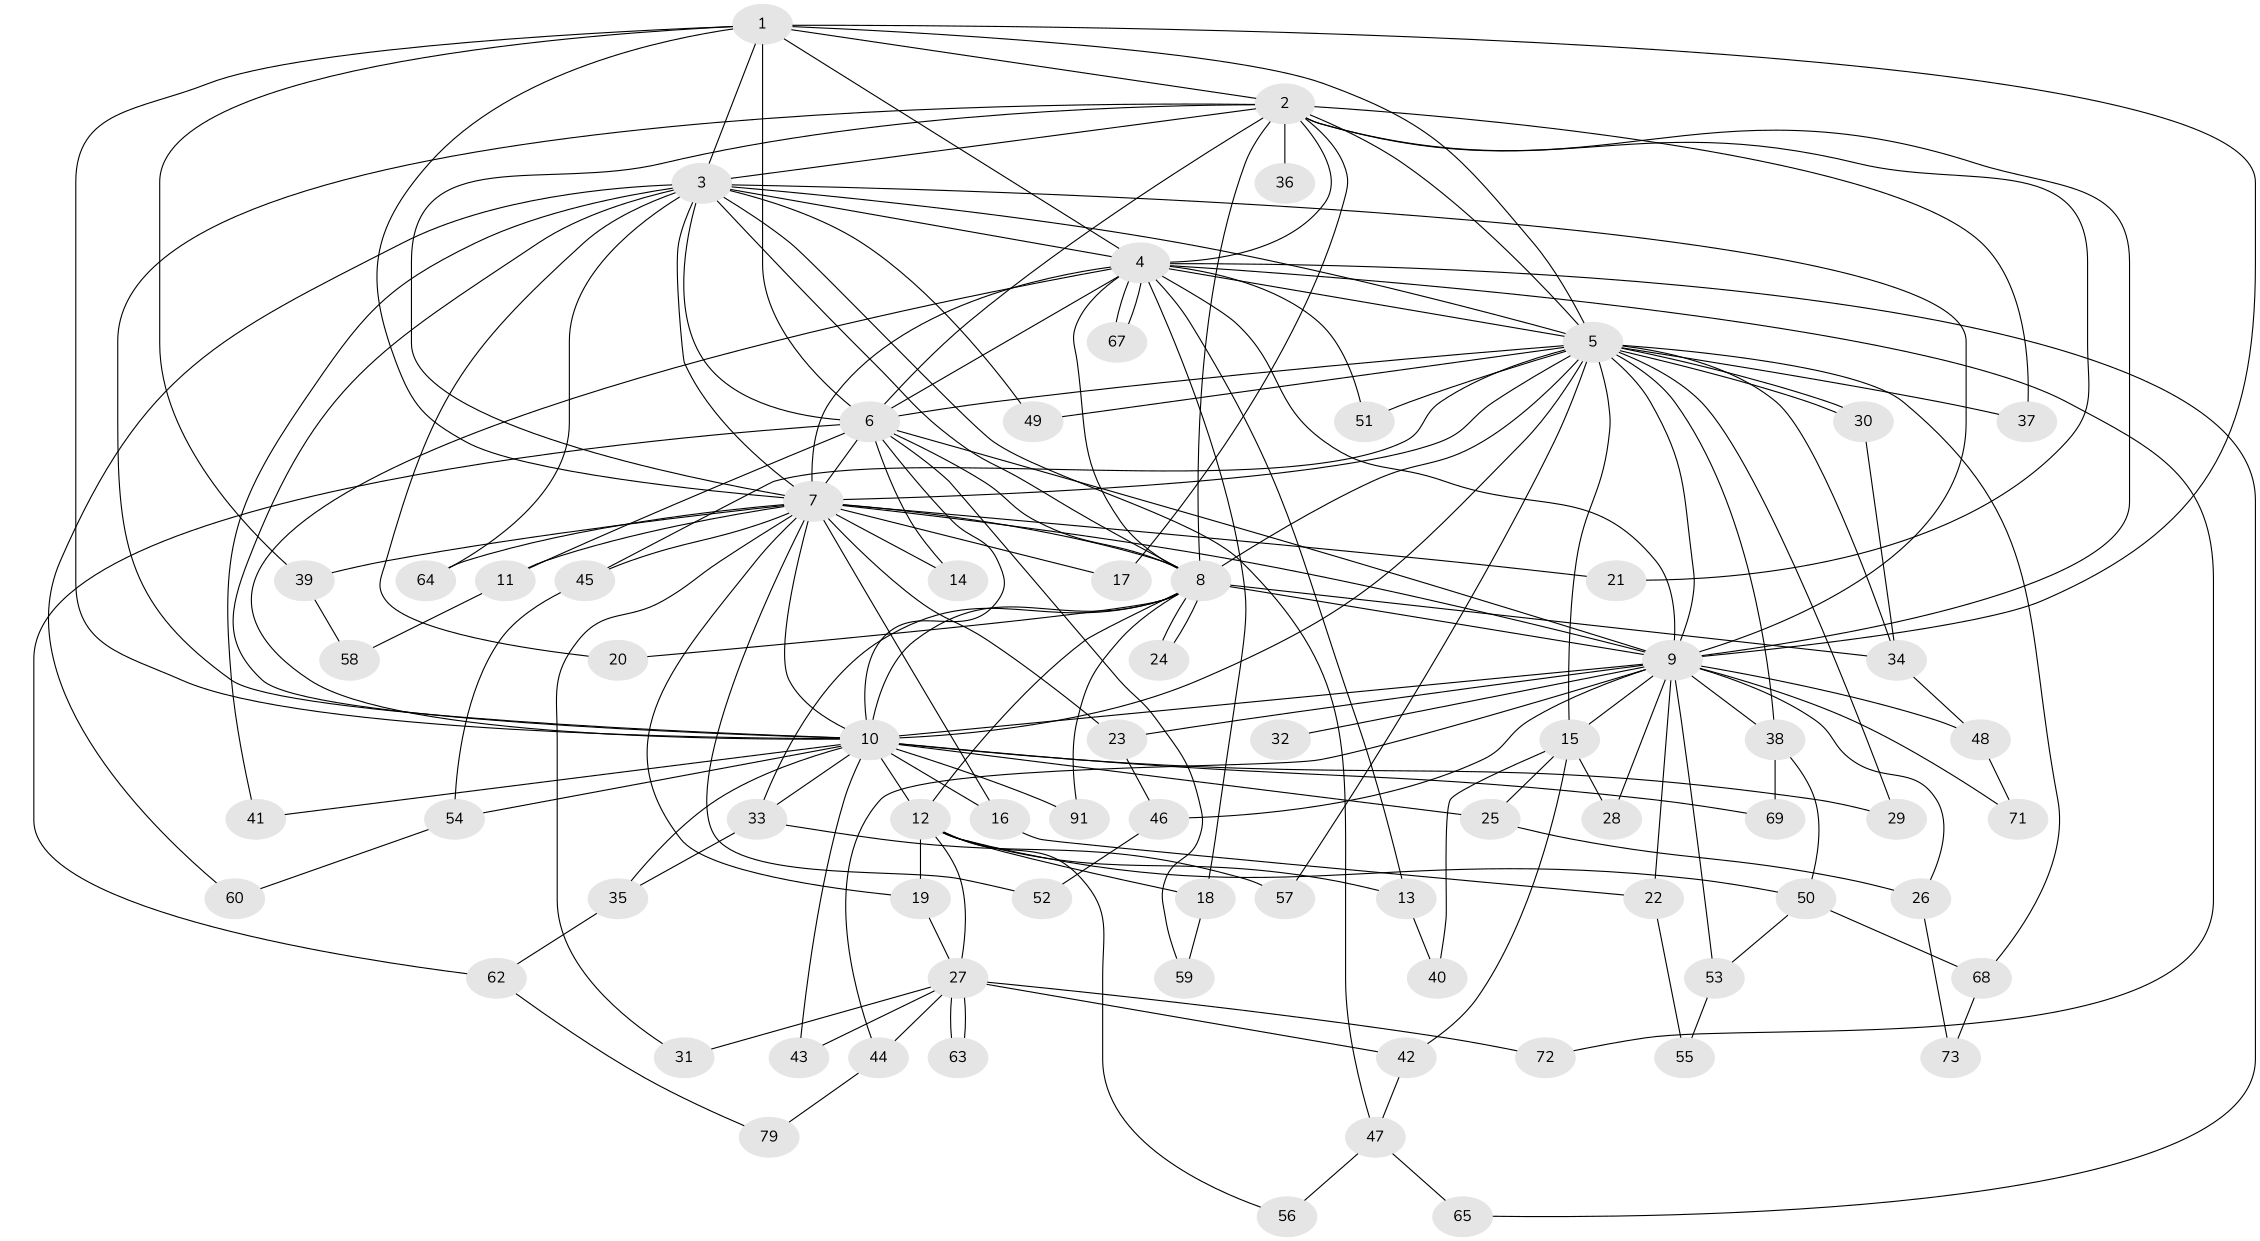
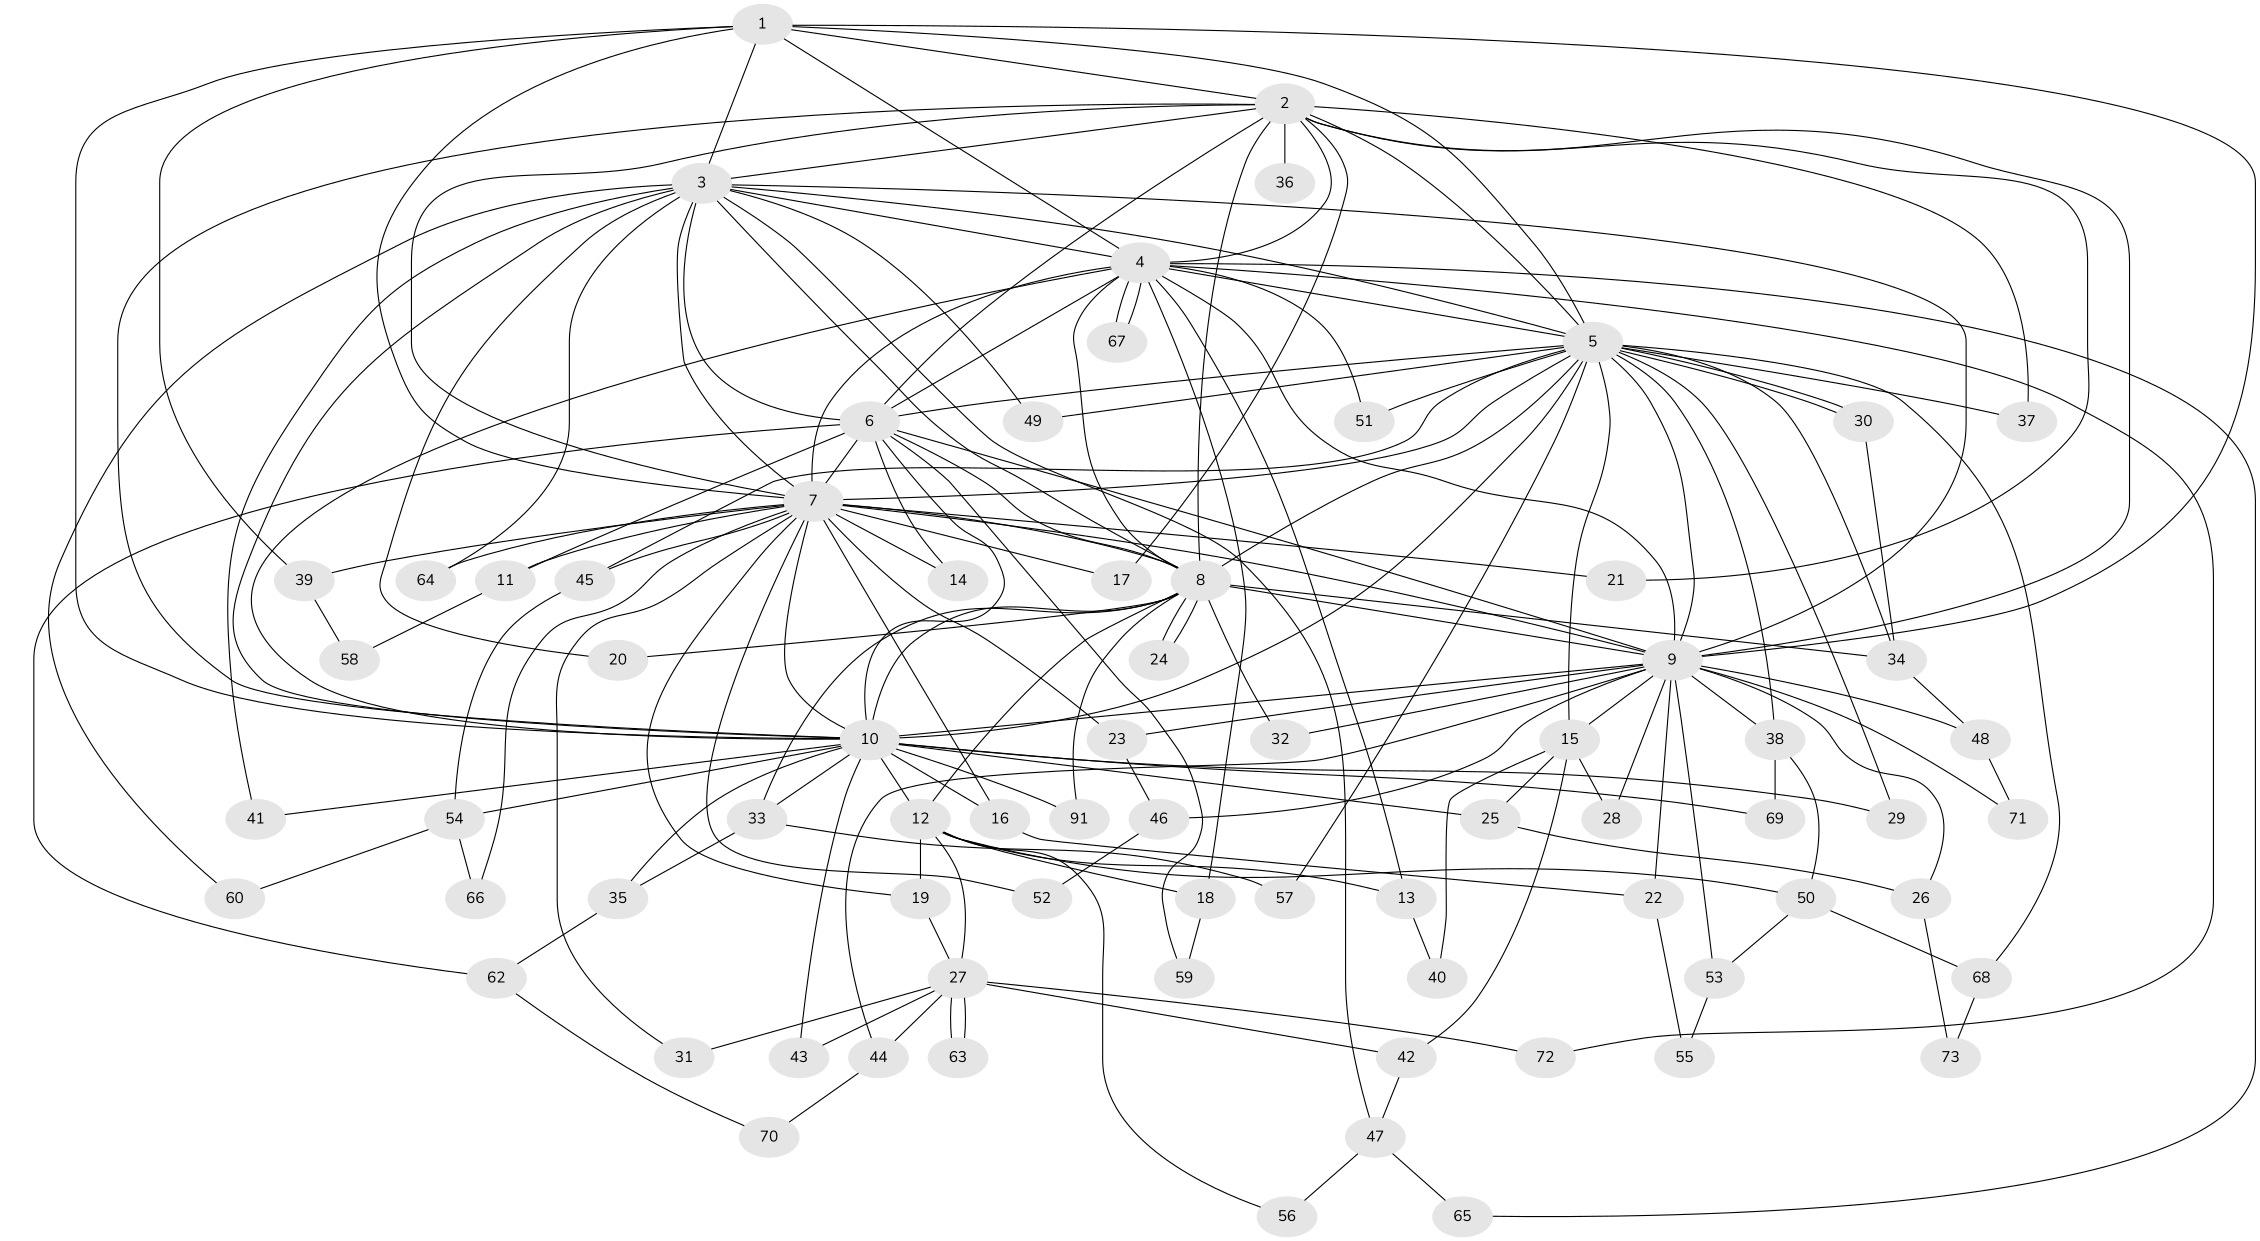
(763, 260) -> none
none -> (1234, 656)
none -> (475, 899)
(769, 1137) -> (769, 1137)
